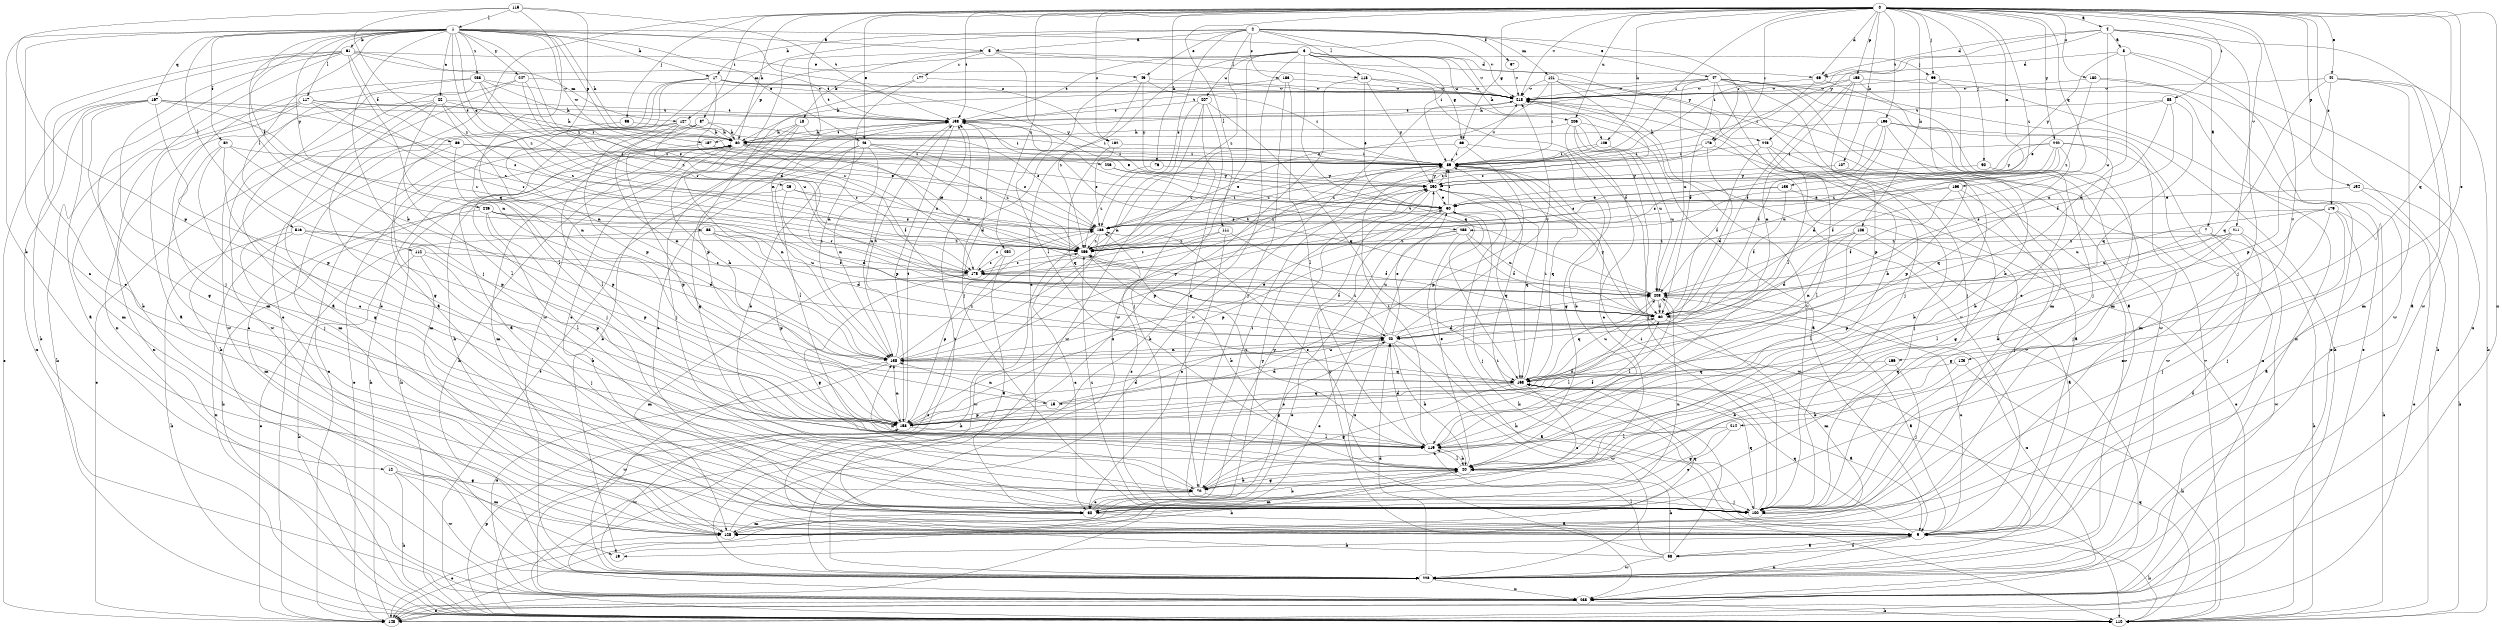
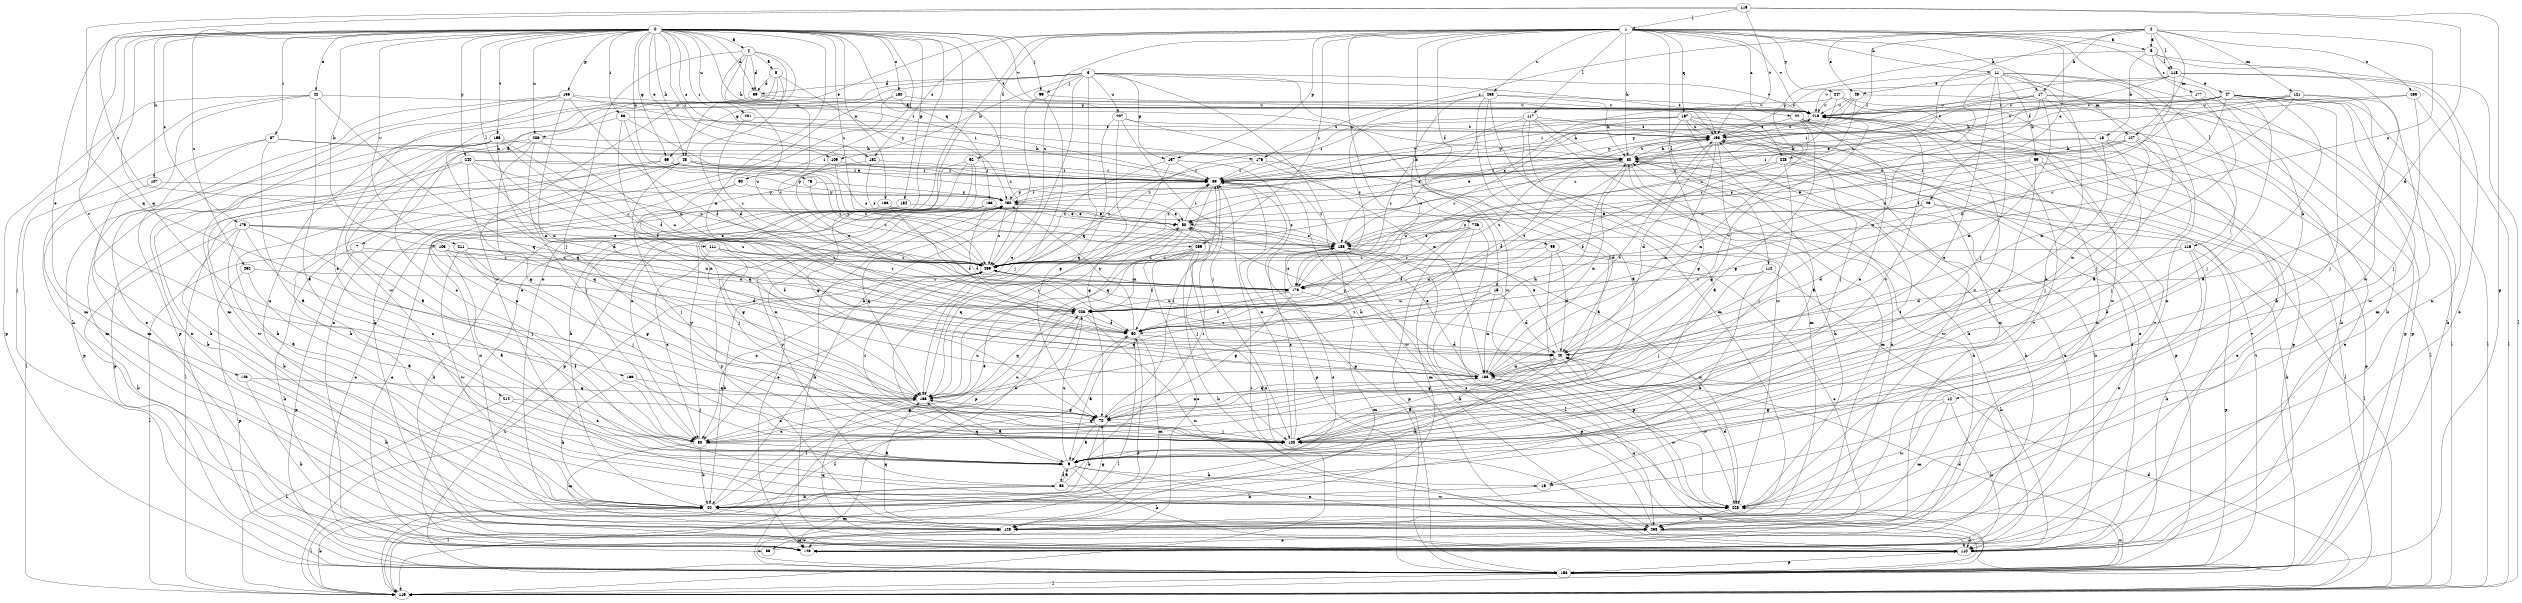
(1507, 40) -> (2200, 83)
(348, 51) -> (1997, 73)
(1512, 65) -> none
(1286, 78) -> (2414, 95)
(1774, 89) -> (908, 106)
none -> (748, 116)
(939, 153) -> (1446, 122)
(1108, 165) -> none
(746, 202) -> (561, 238)
(486, 209) -> (1475, 225)
(1861, 211) -> none
(298, 230) -> (2188, 247)
none -> (1094, 271)
(345, 335) -> (887, 534)
(1641, 339) -> (1262, 312)
(1842, 361) -> (2392, 557)
(1299, 393) -> (1237, 324)
(896, 395) -> none
none -> (1084, 440)
(2225, 460) -> (663, 513)
(868, 481) -> (1740, 353)
(810, 538) -> none
none -> (2029, 540)
